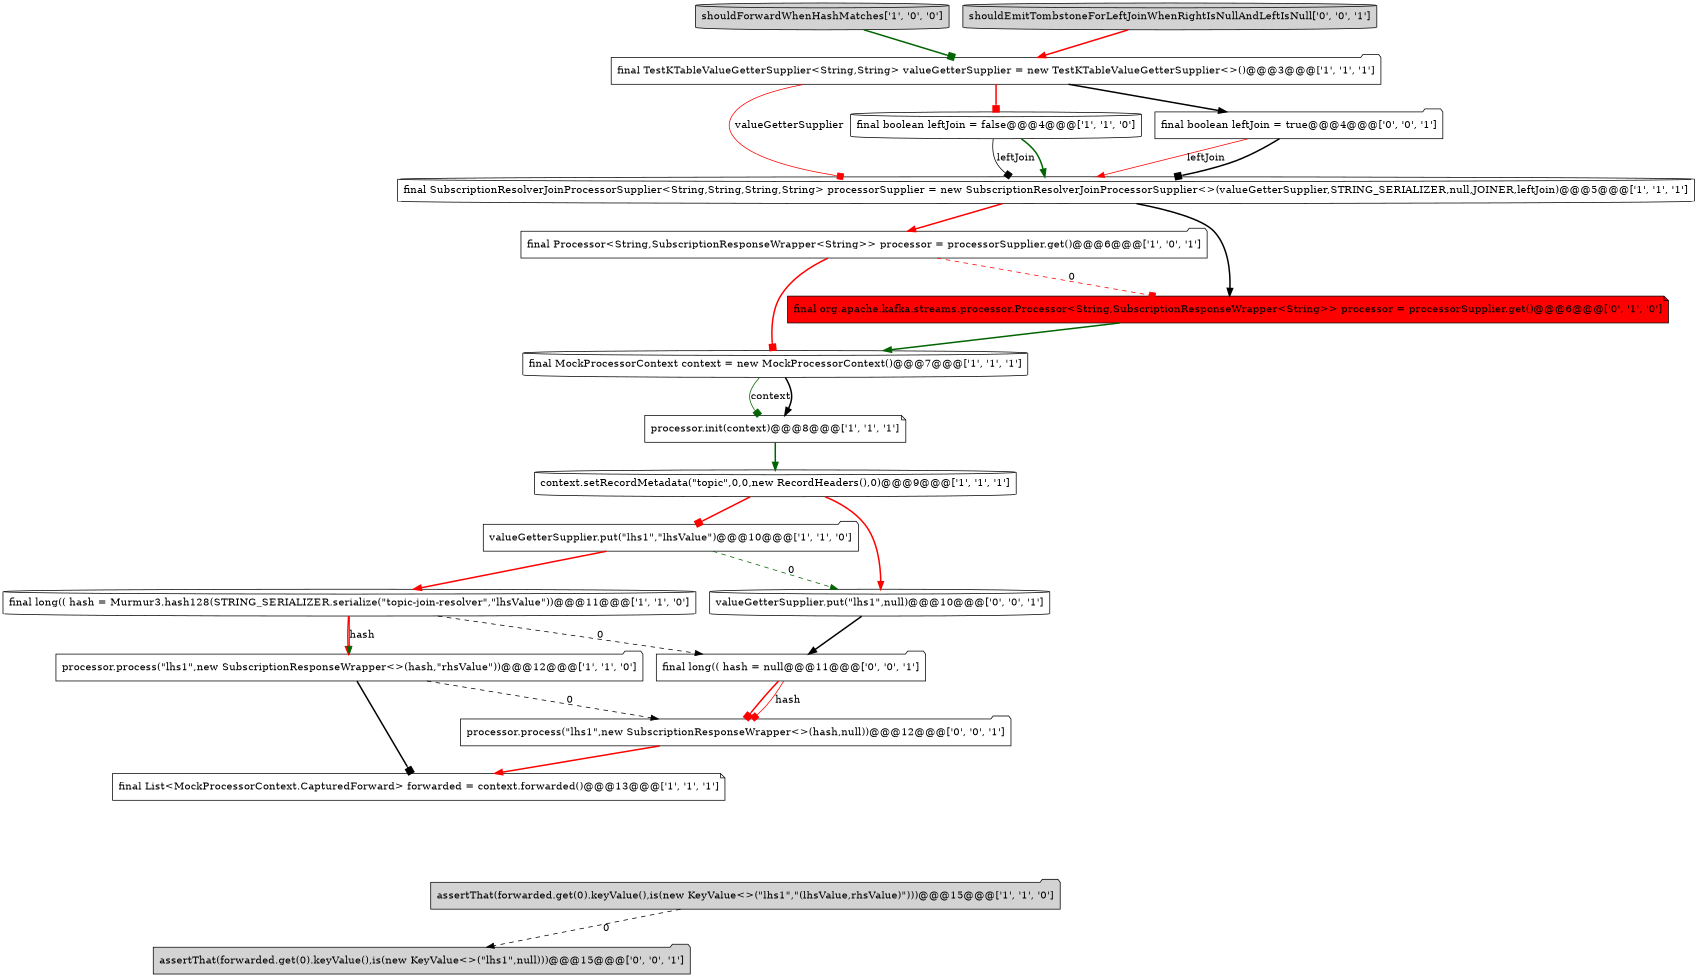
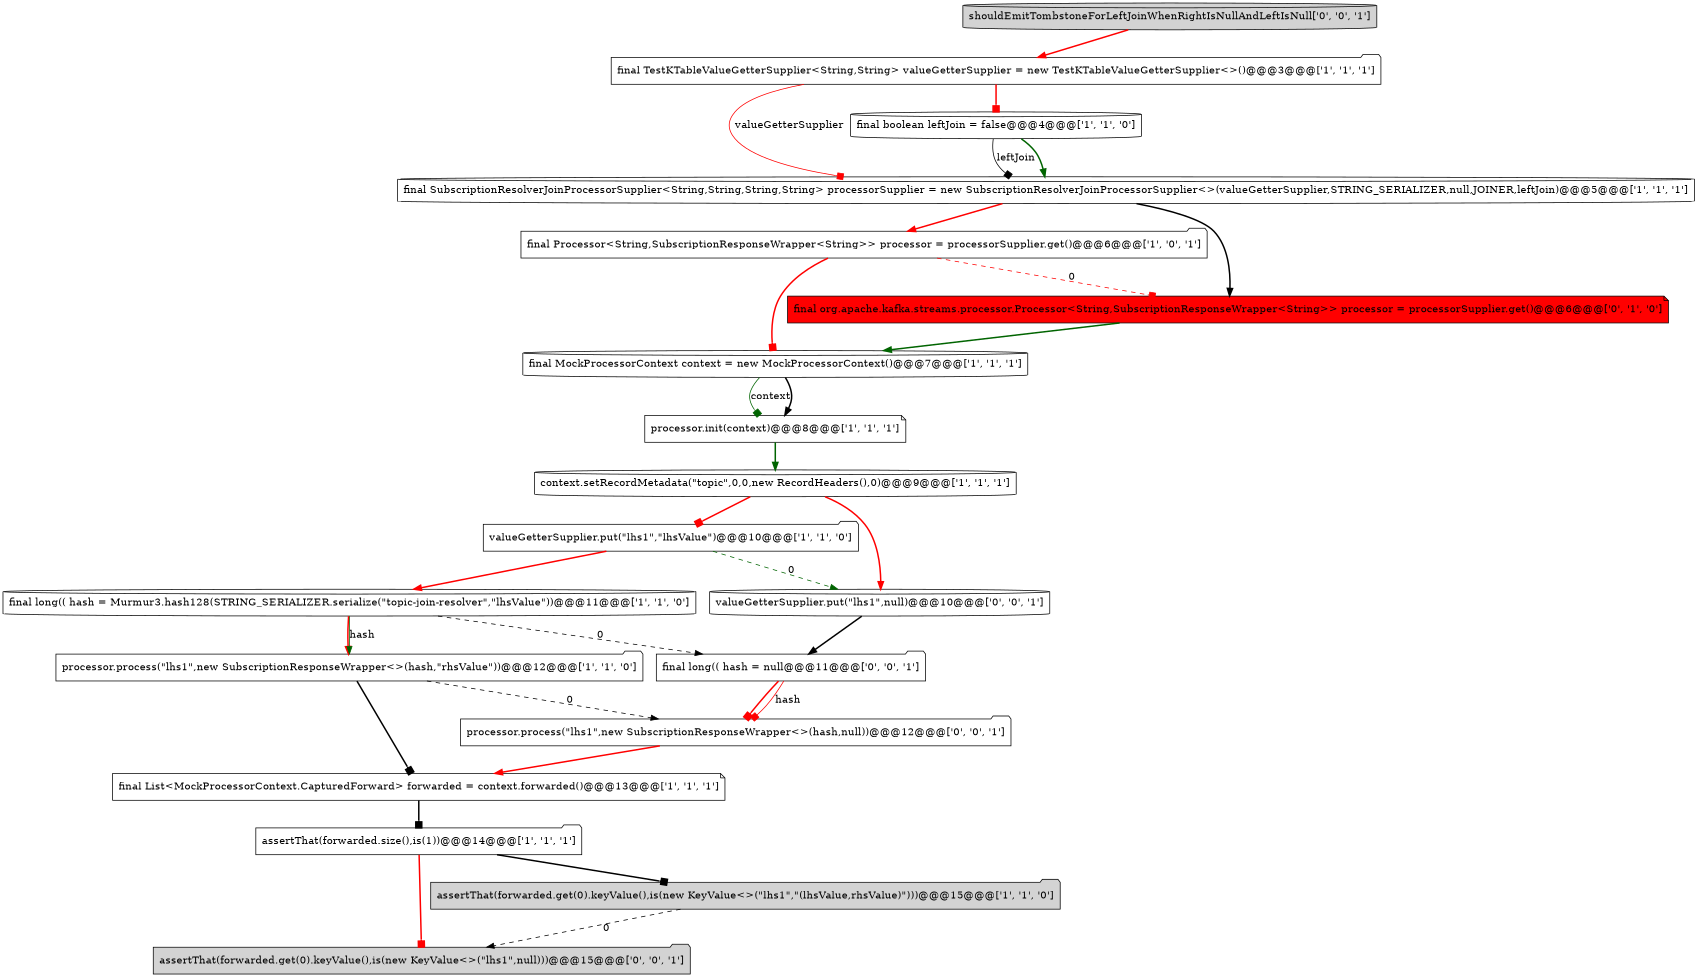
(822, 16) -> none
(1299, 125) -> none
none -> (419, 841)
